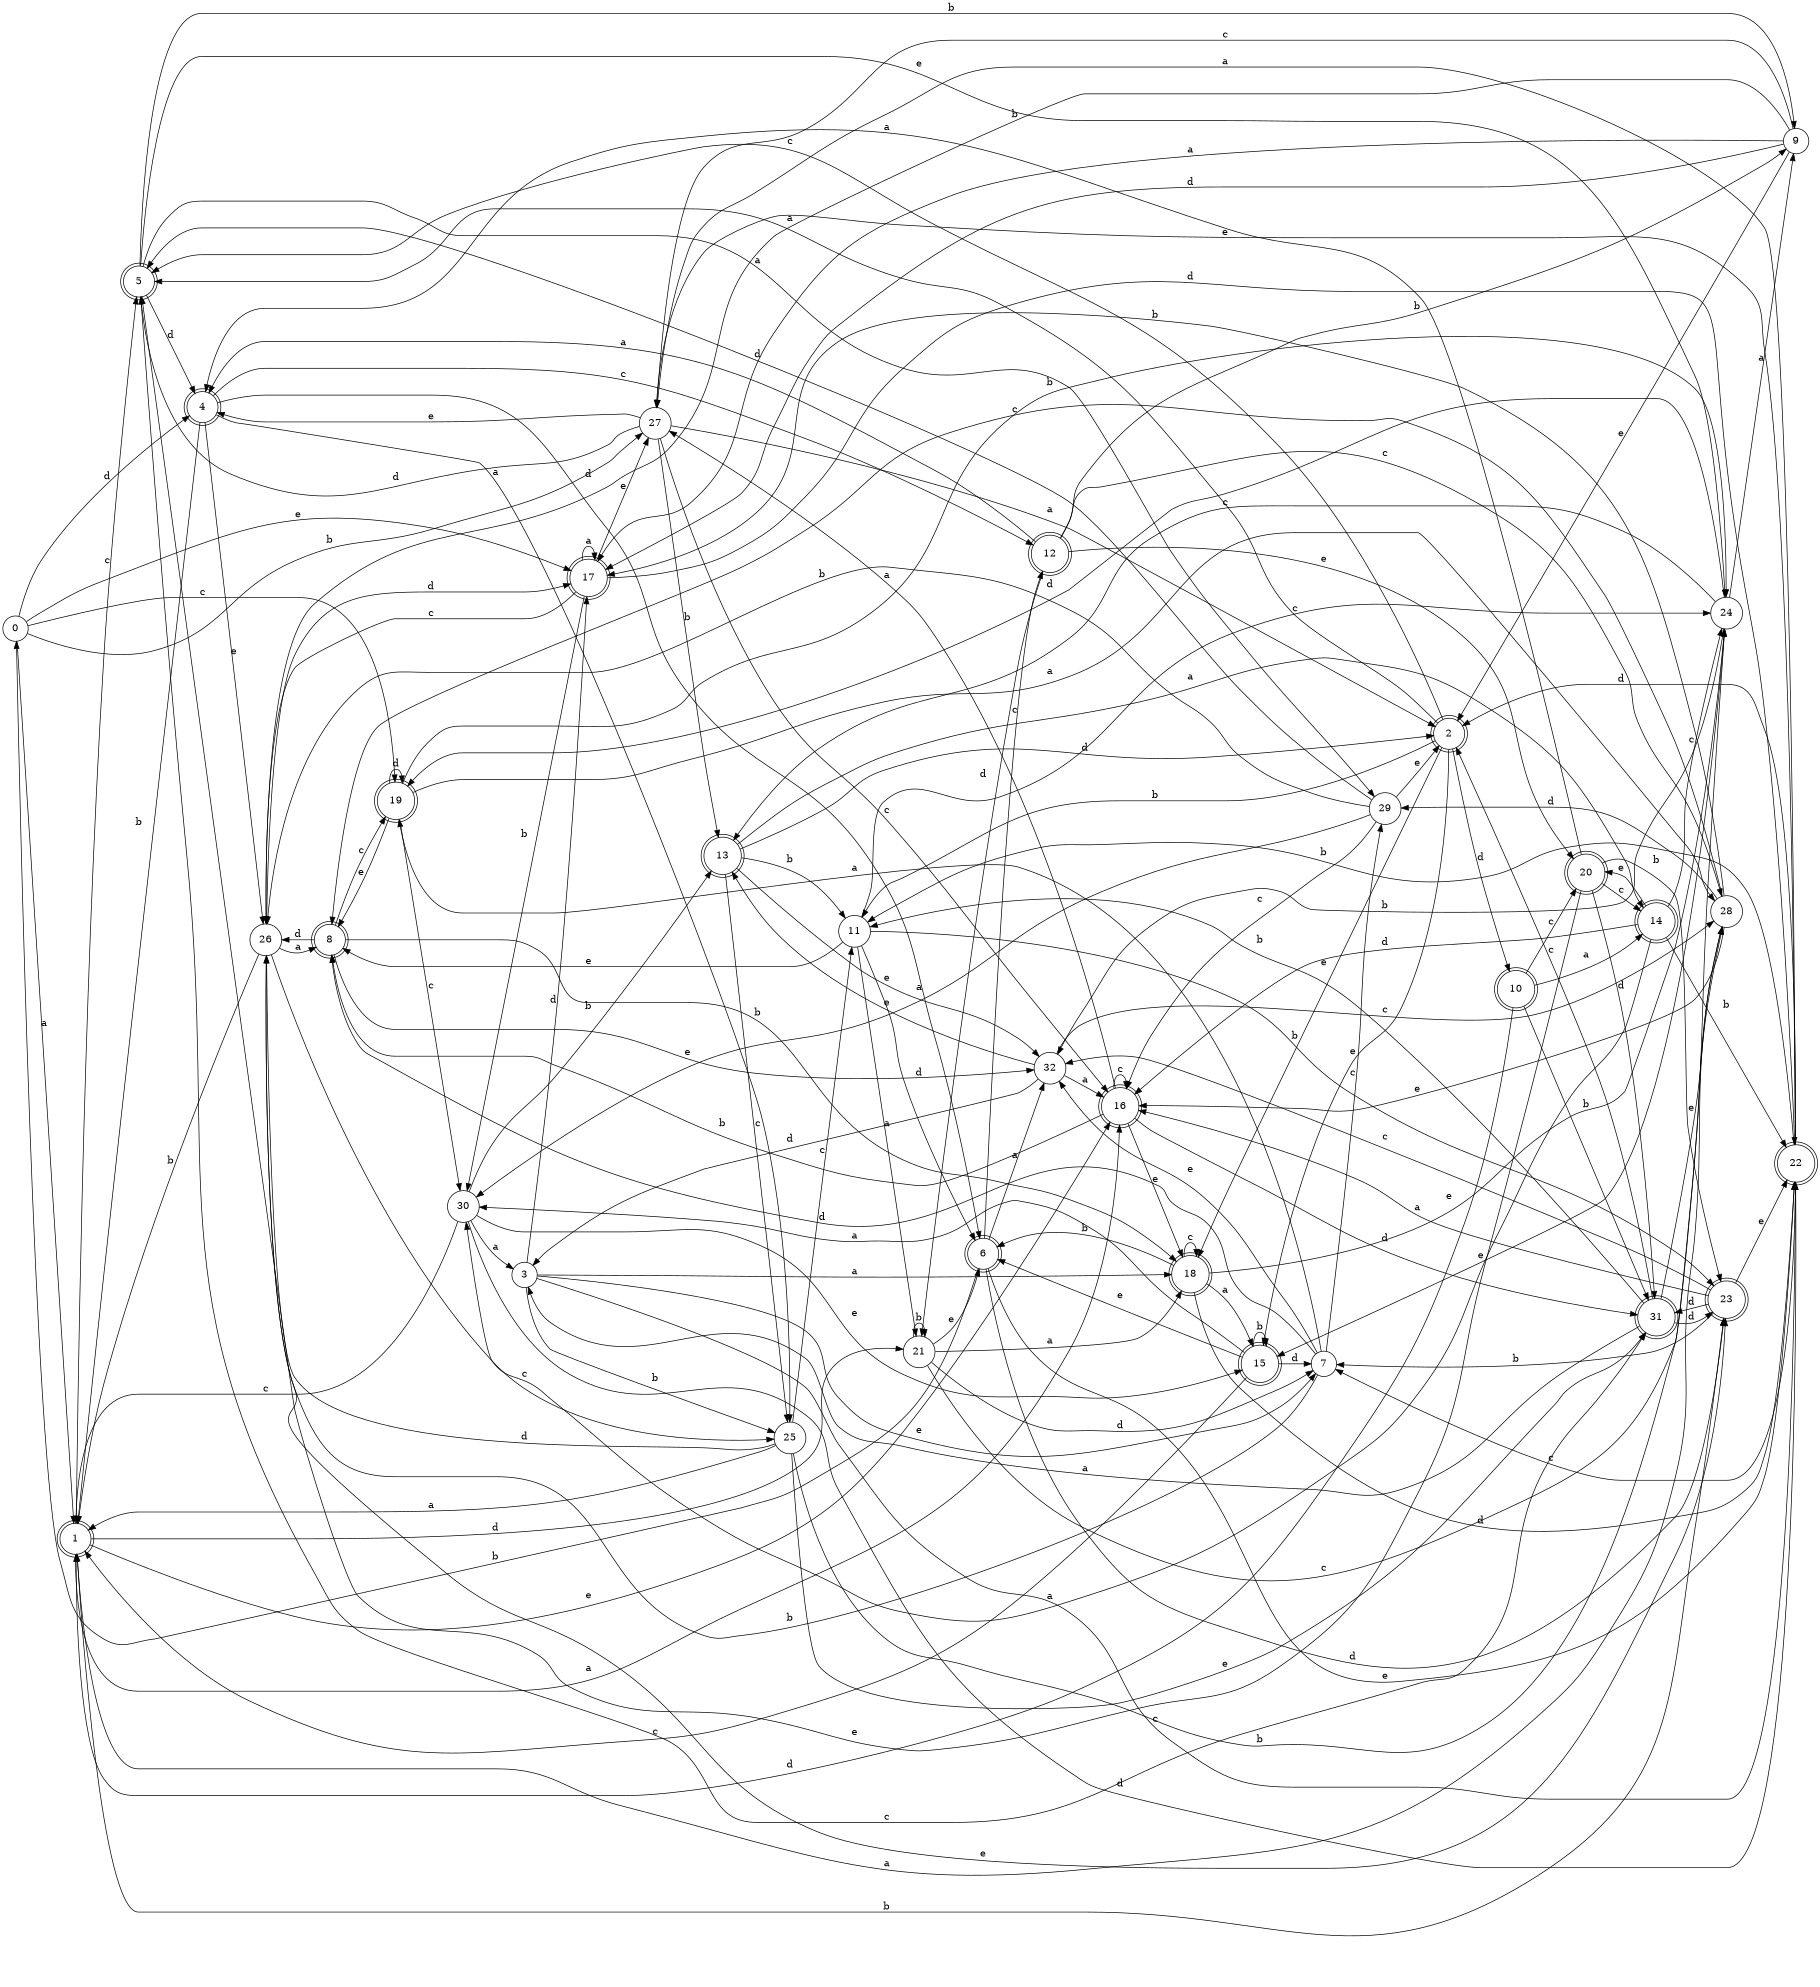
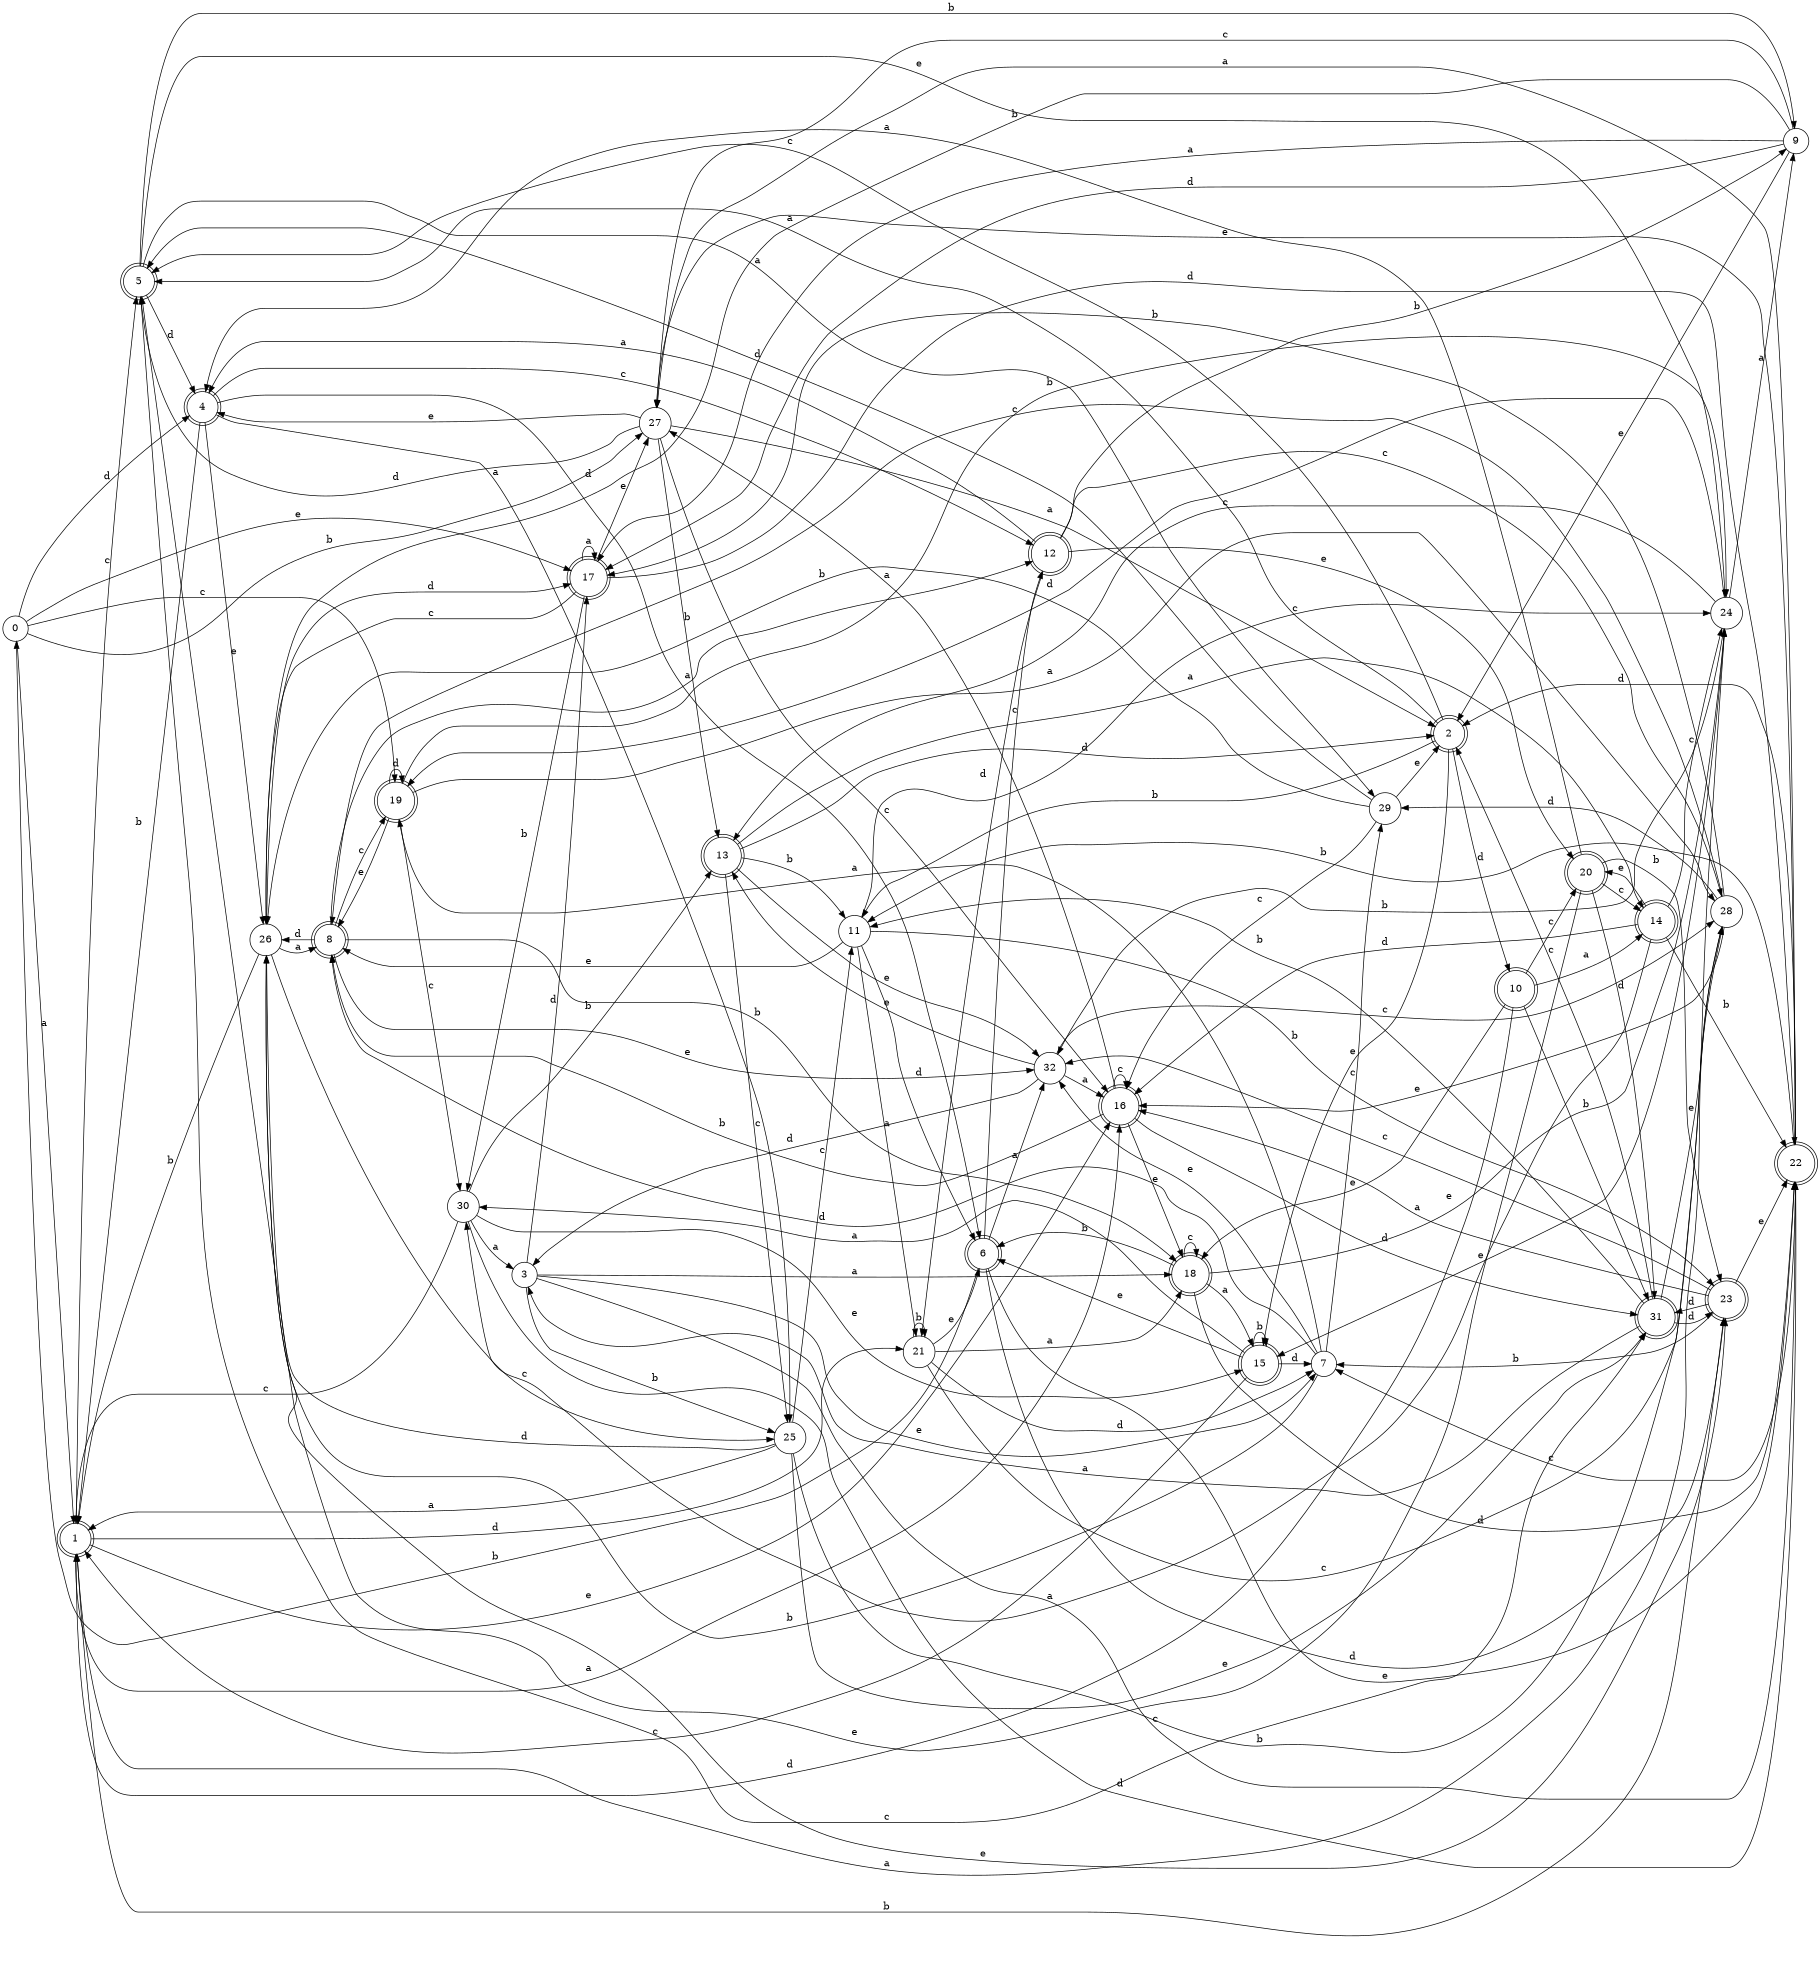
none -> (623, 710)
(945, 987) -> none
(1320, 998) -> (1388, 1170)
